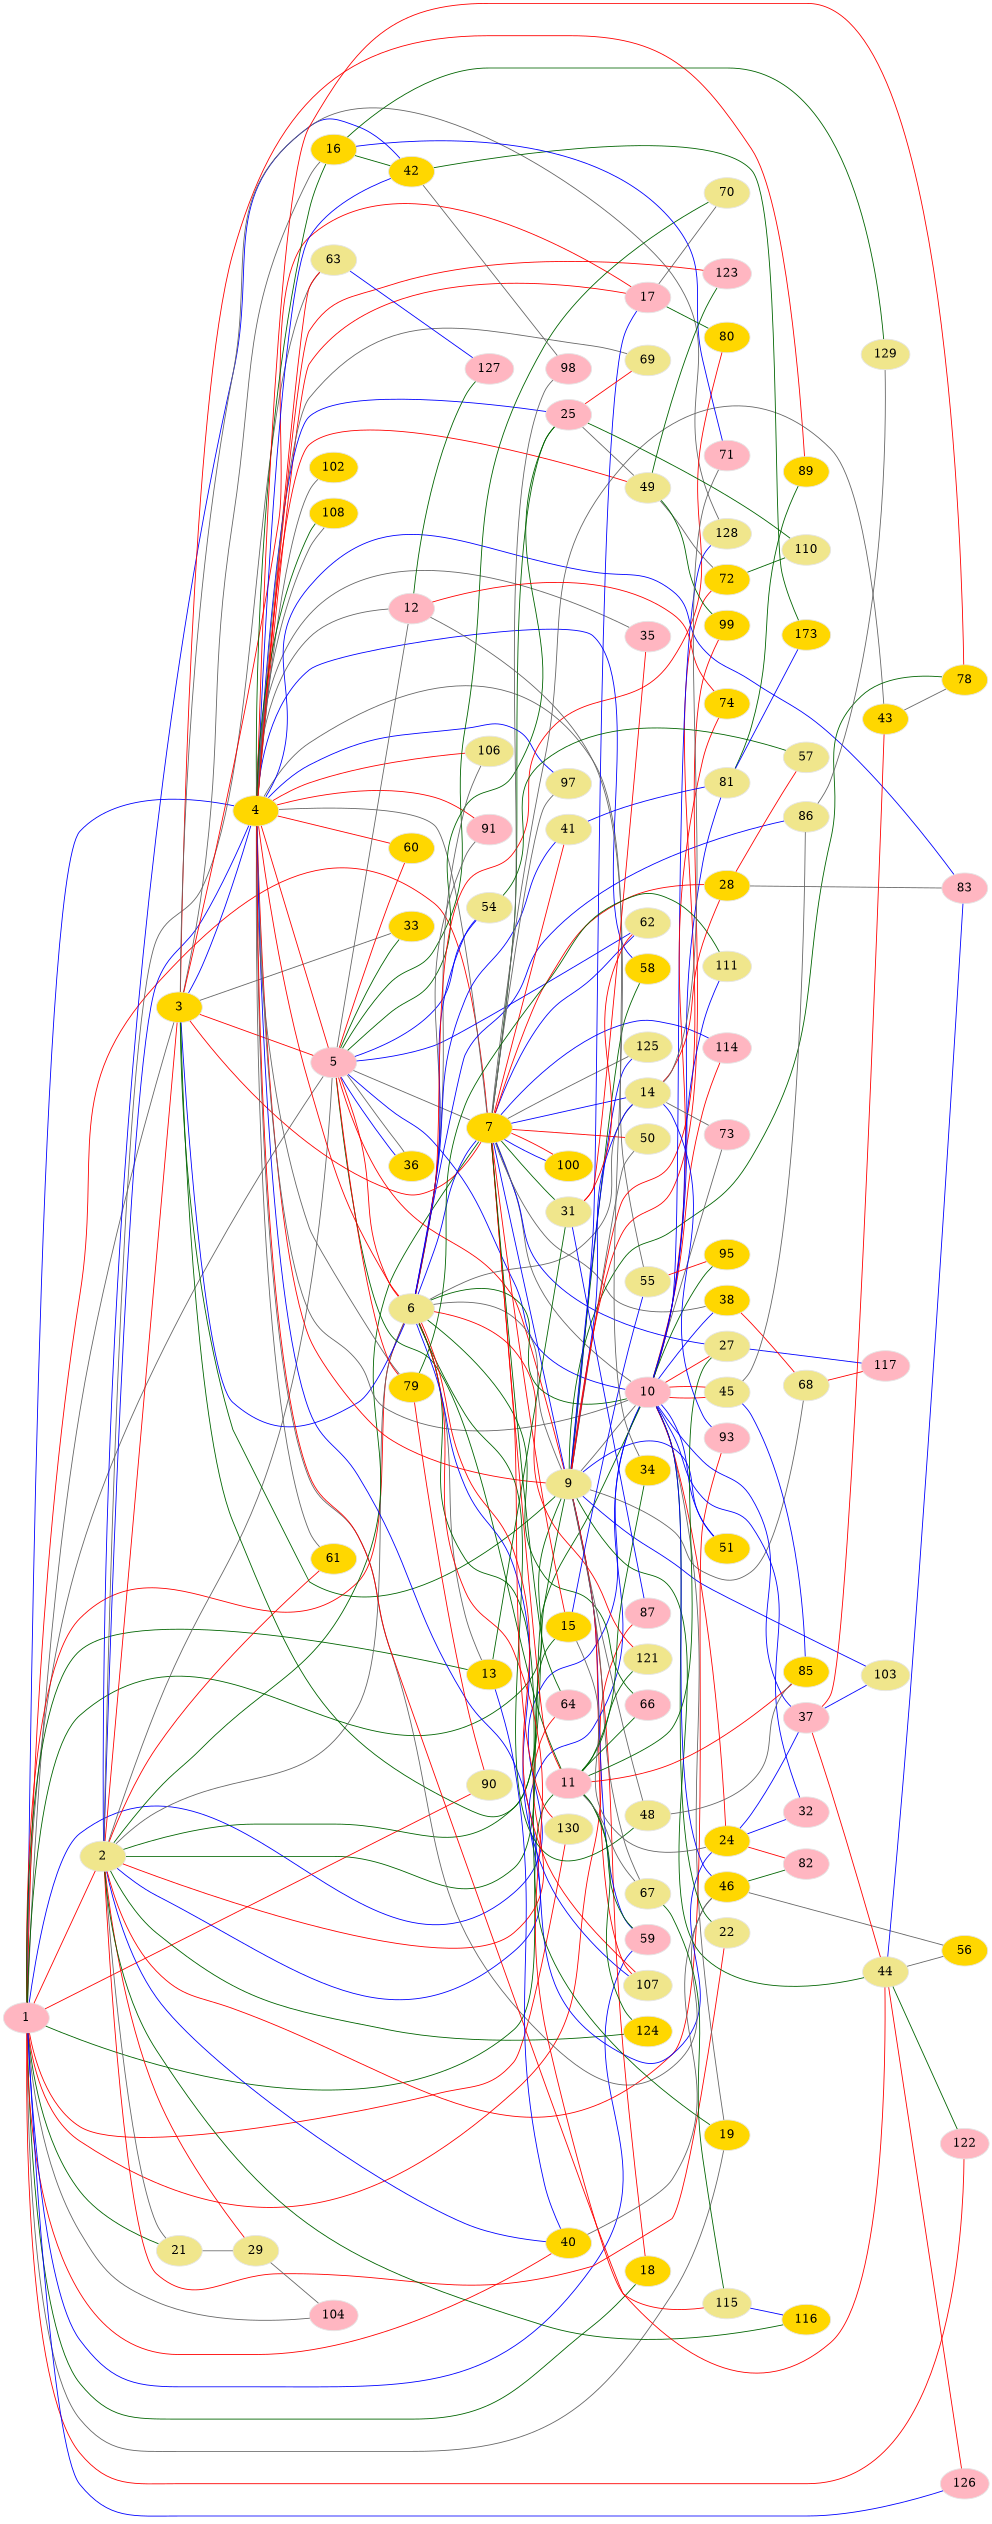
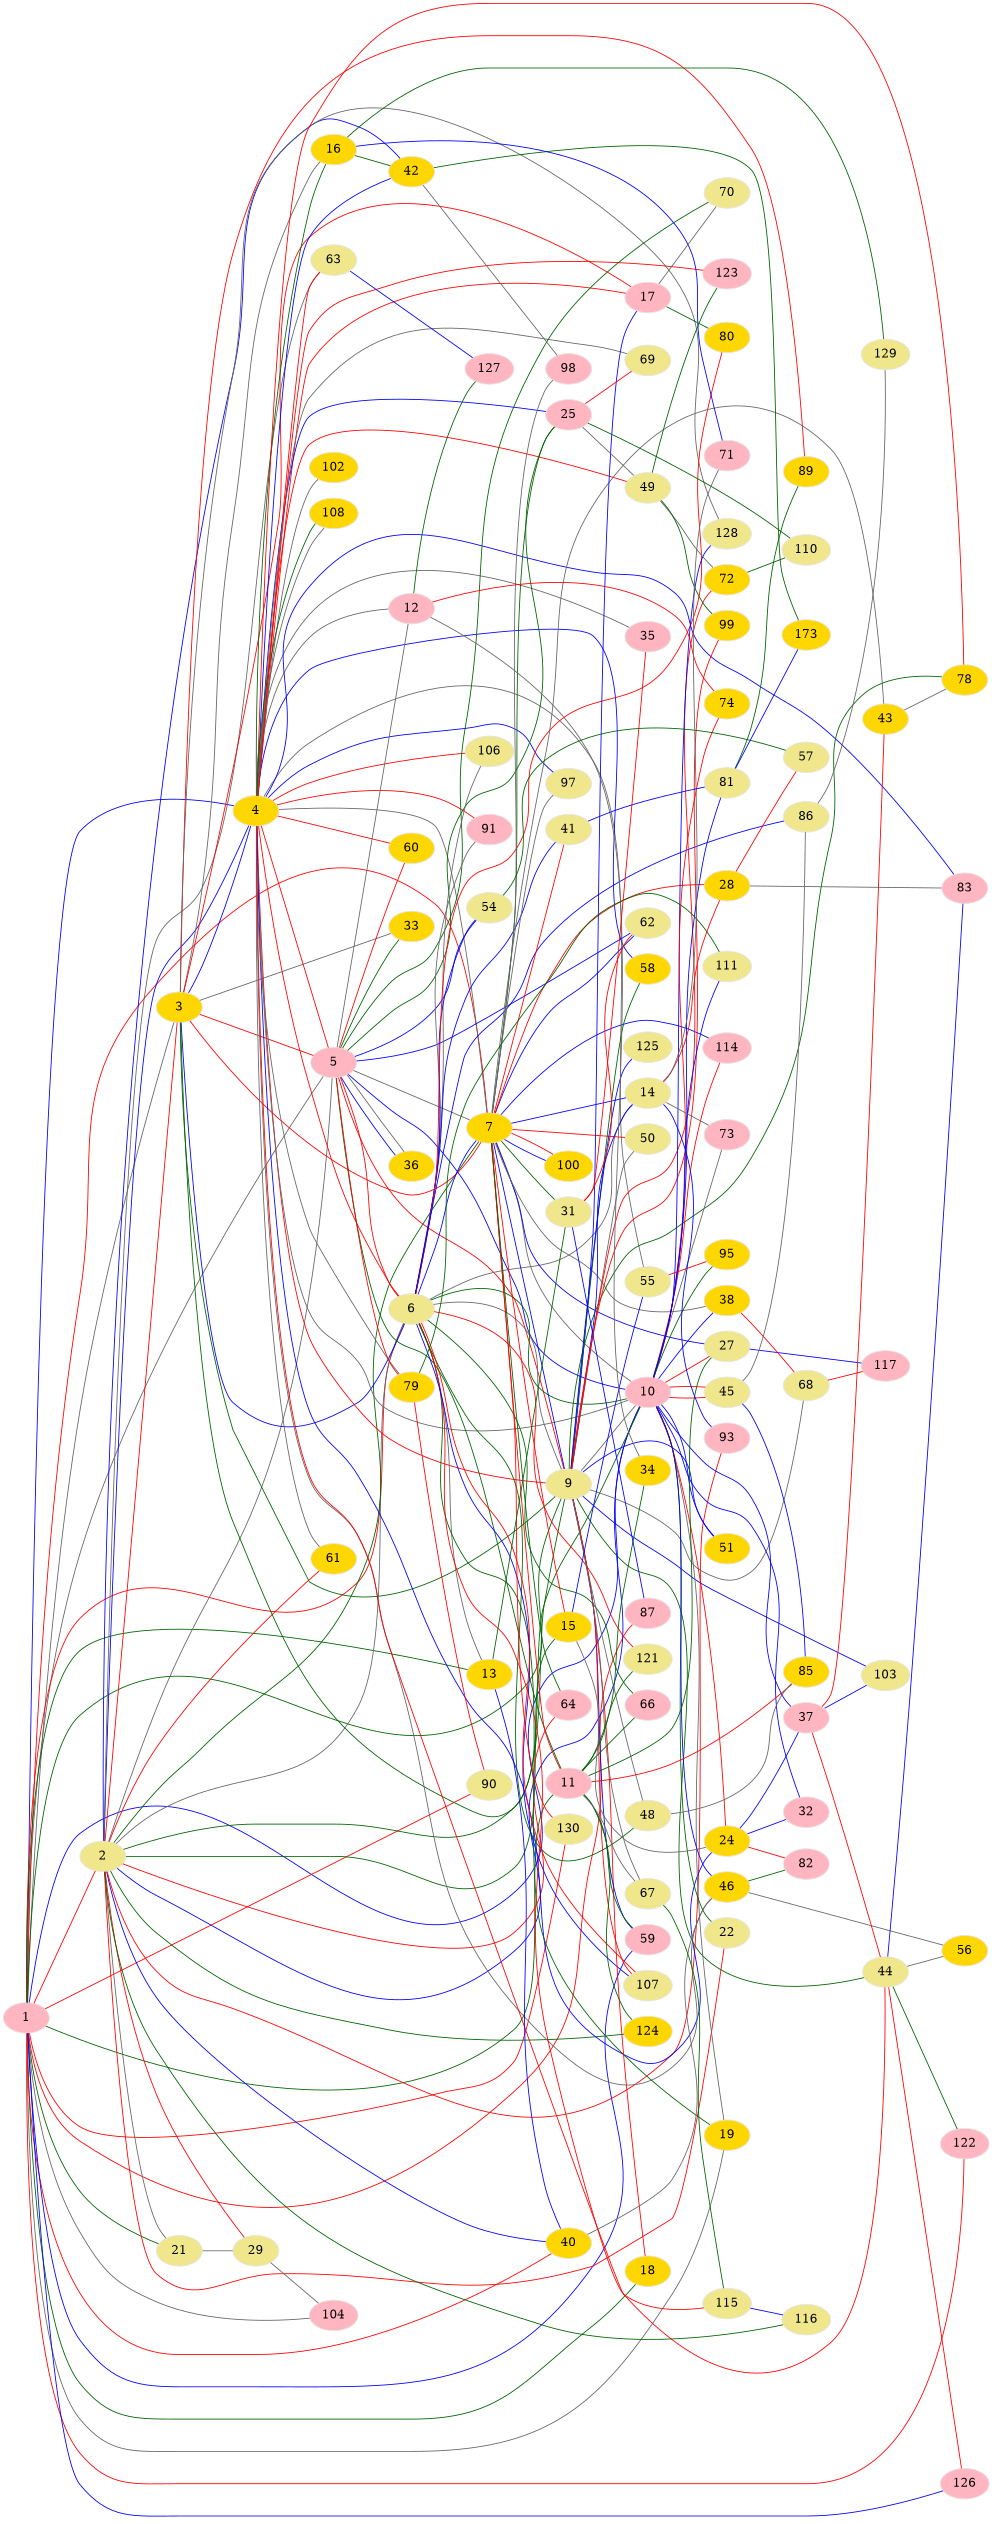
(568, 1087) -> none
(806, 2320) -> (806, 2320)
